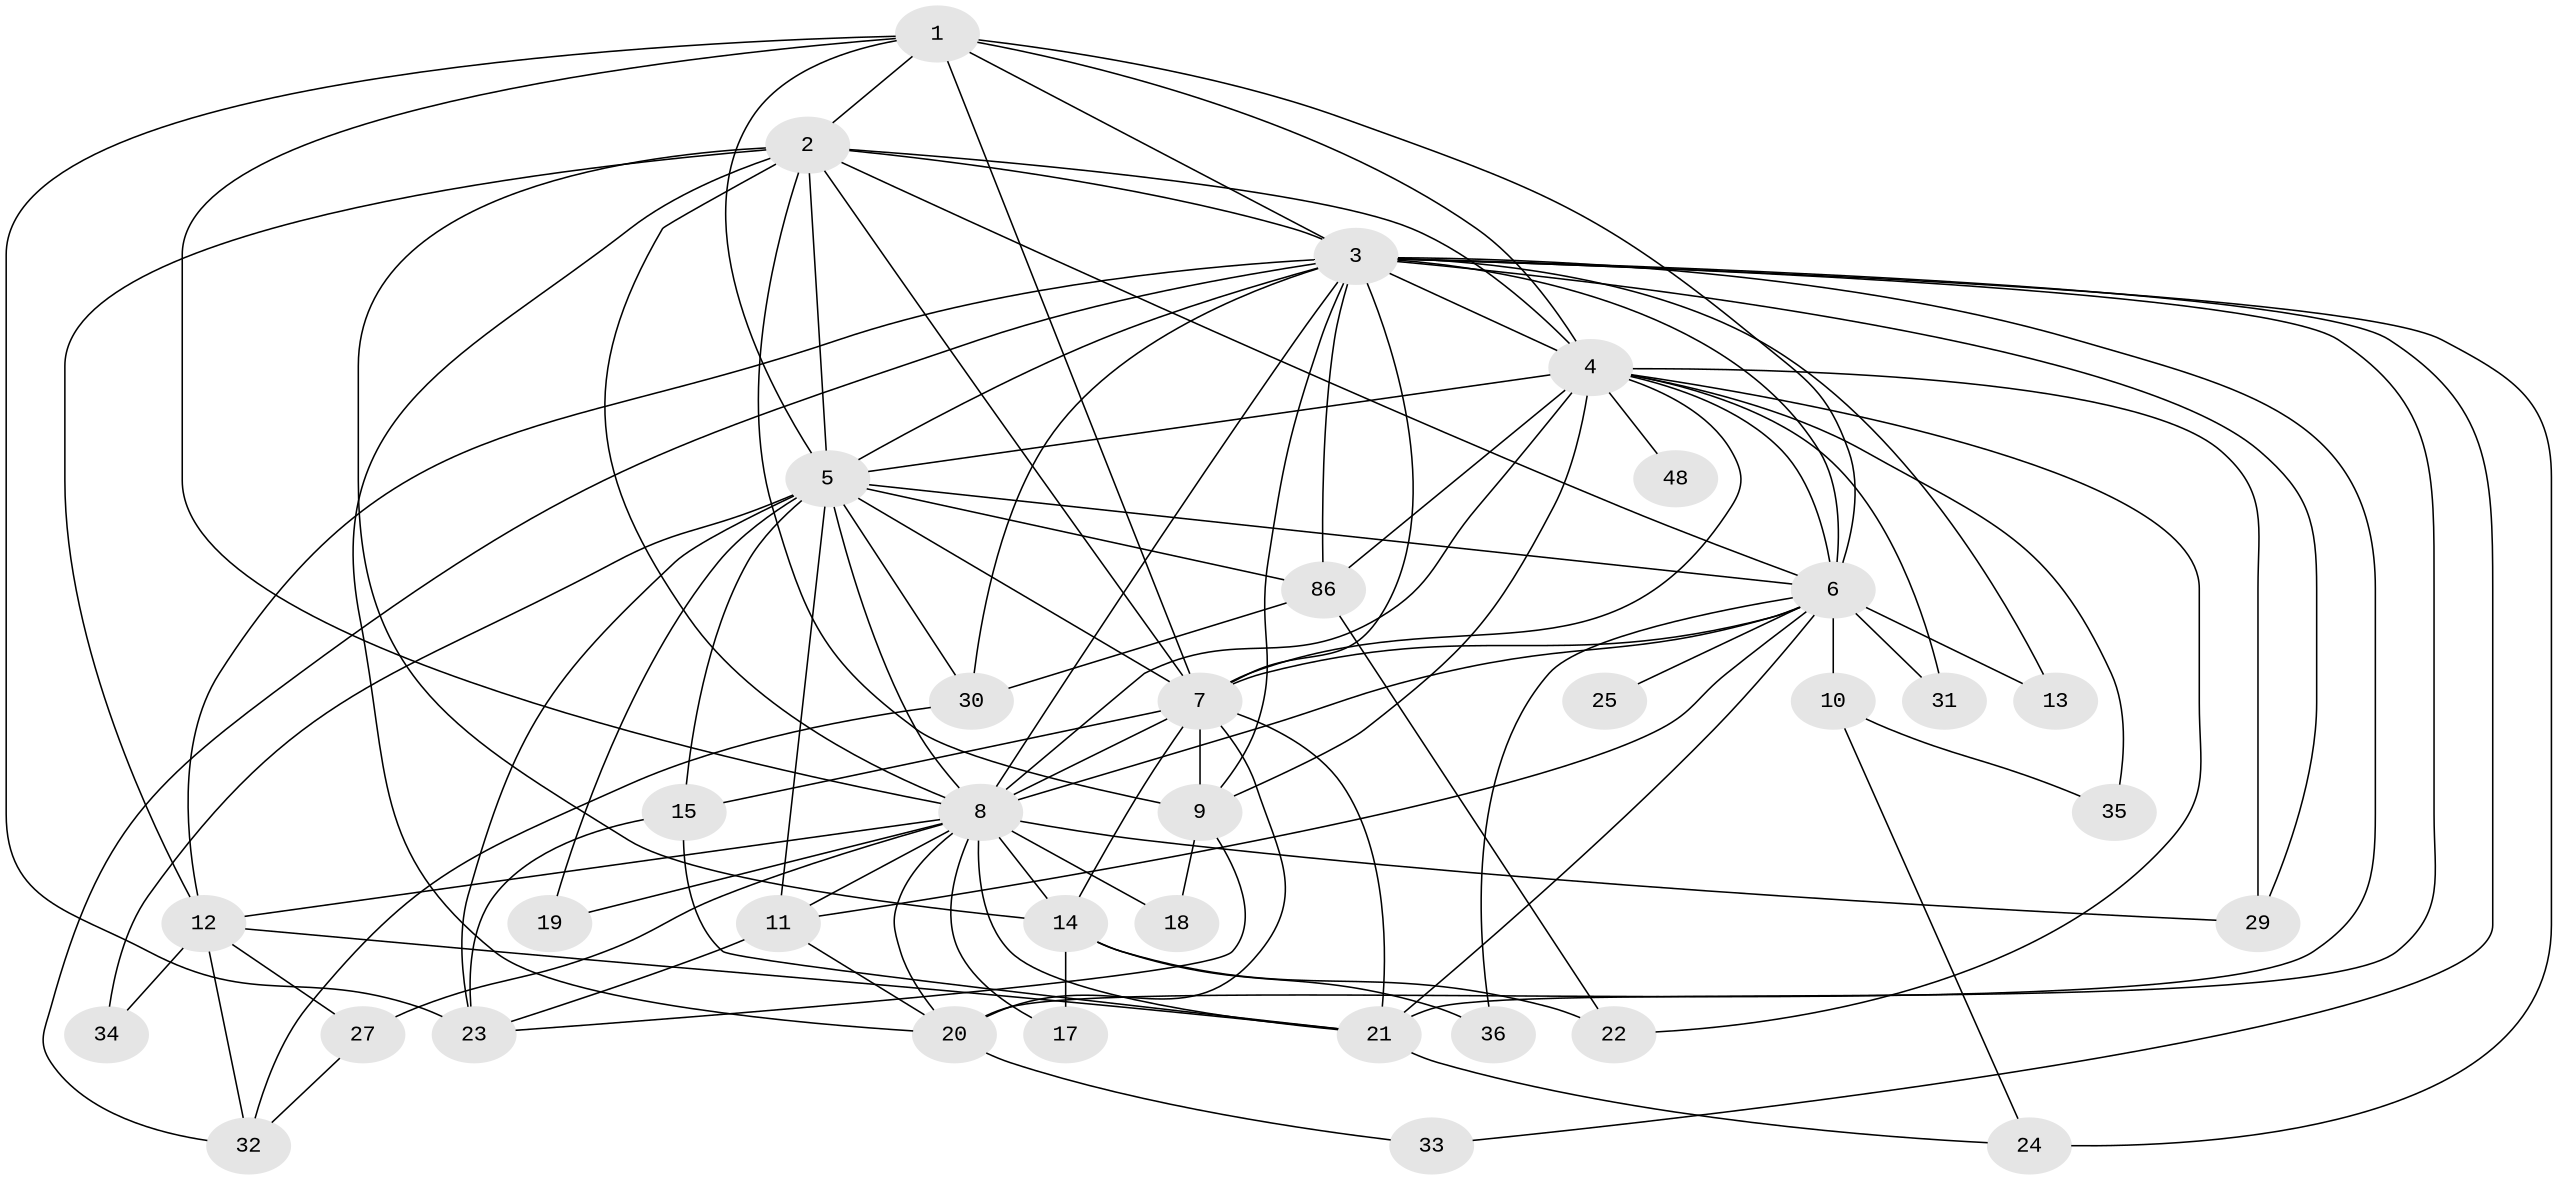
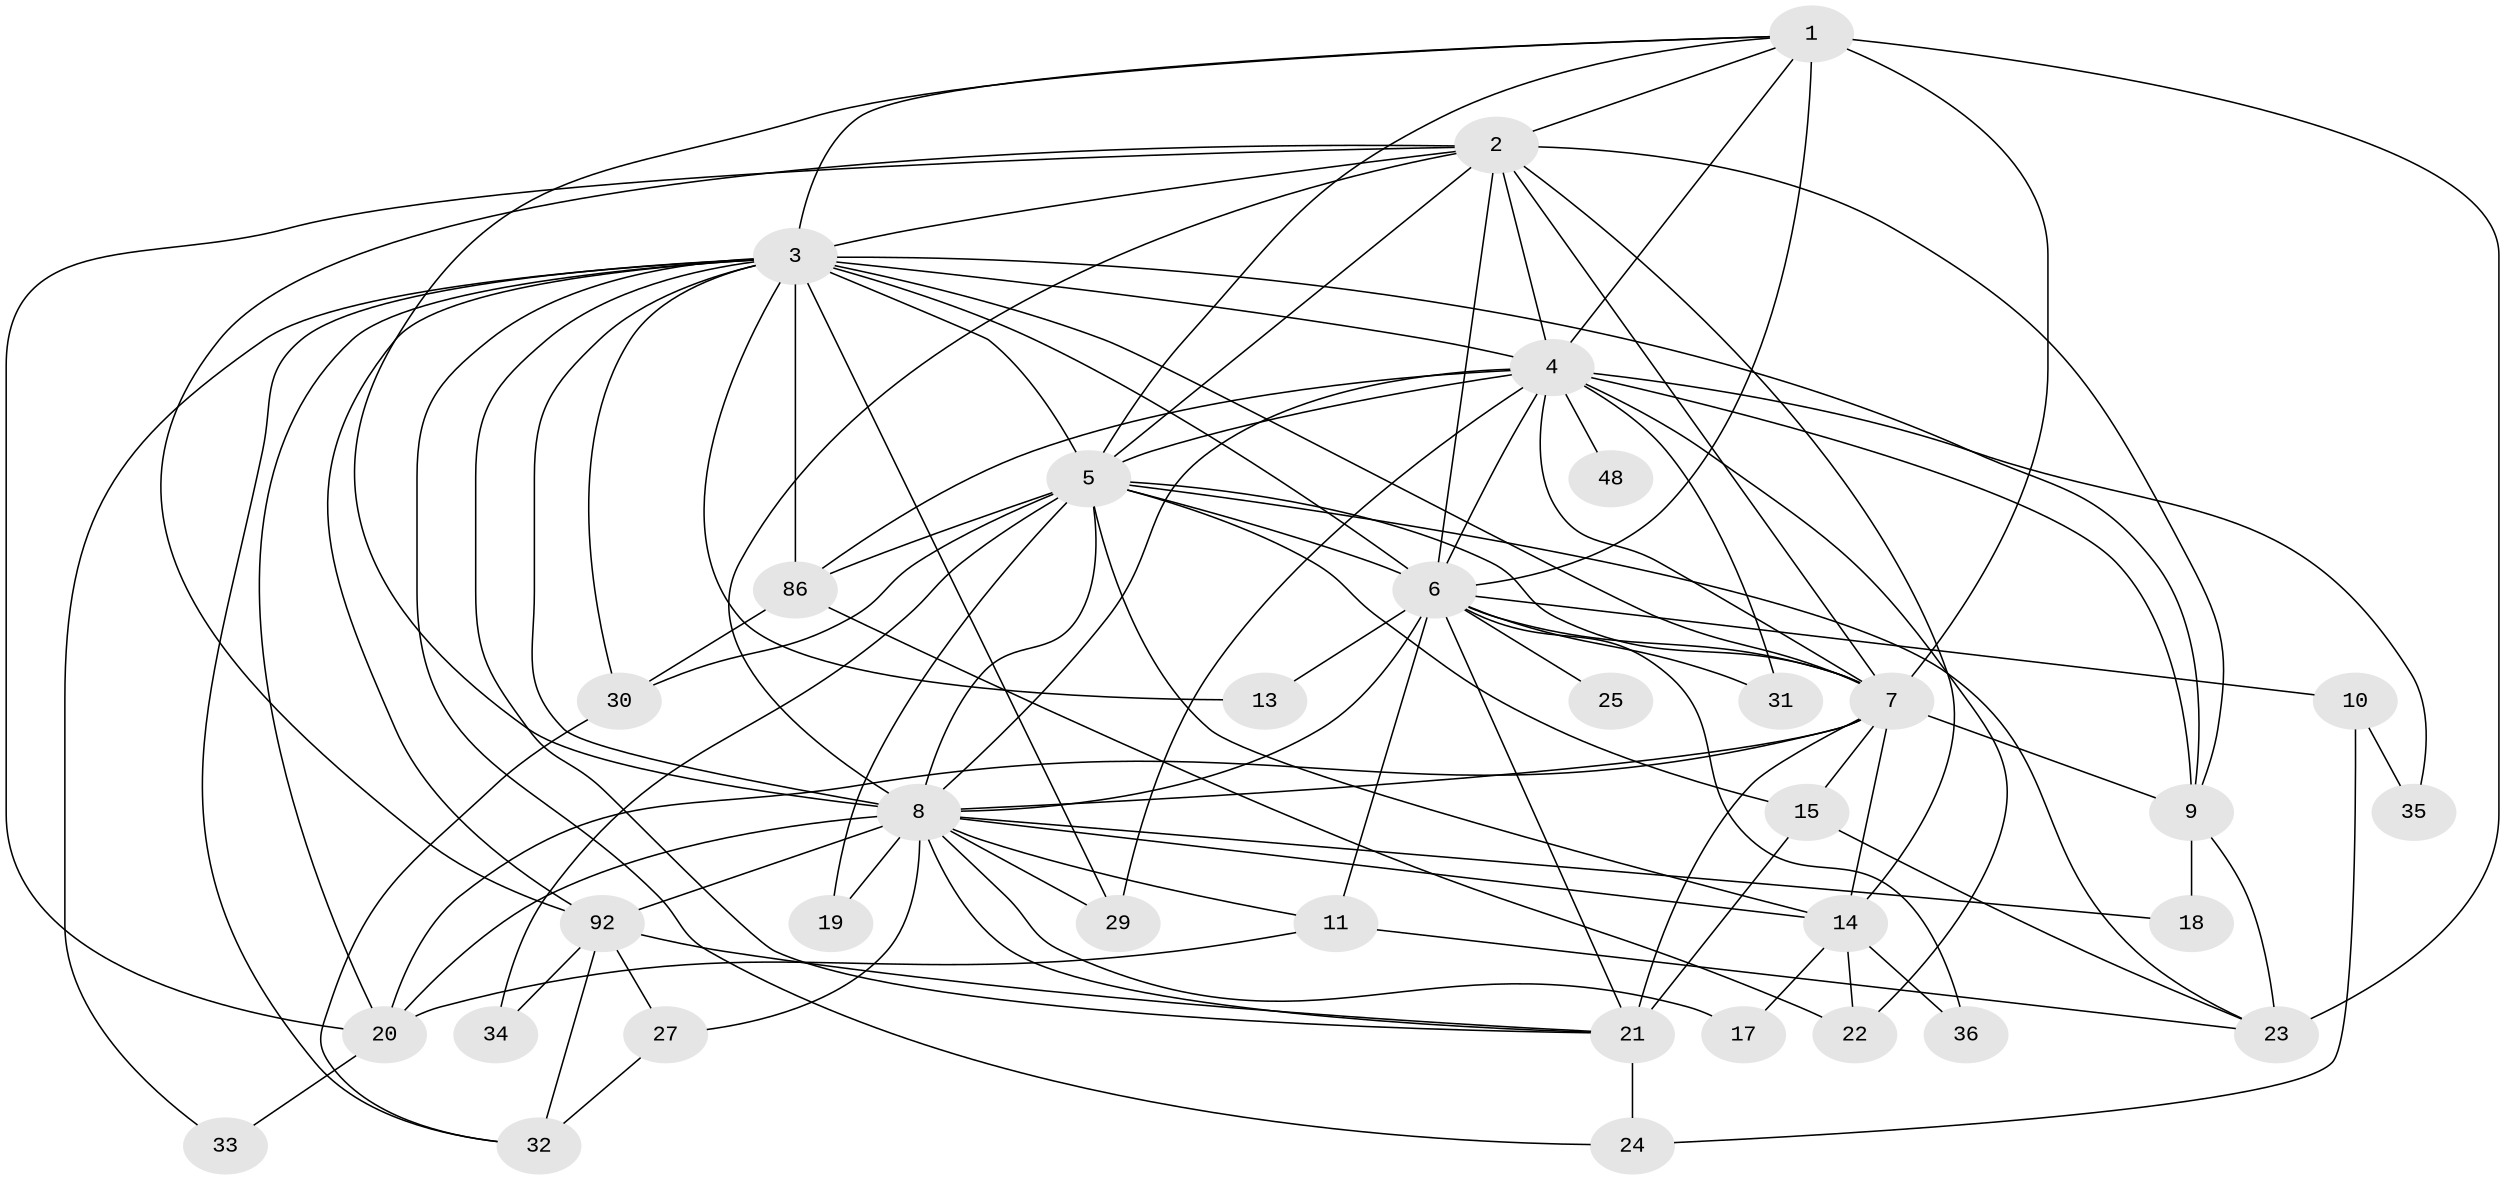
(803, 701) -> (1404, 802)
(204, 924) -> (602, 924)
